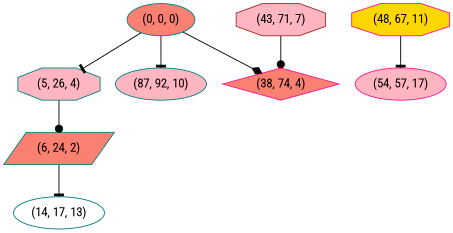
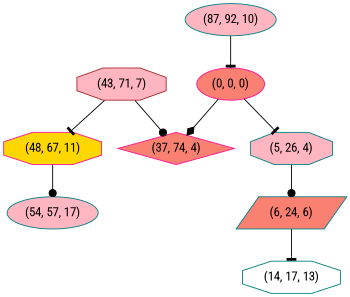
(161, 20) -> (231, 84)
(161, 50) -> (231, 50)
(401, 50) -> (53, 177)
(281, 84) -> (176, 148)
(401, 84) -> (53, 213)
none -> (89, 115)
(59, 148) -> (291, 213)
(59, 213) -> (291, 277)
